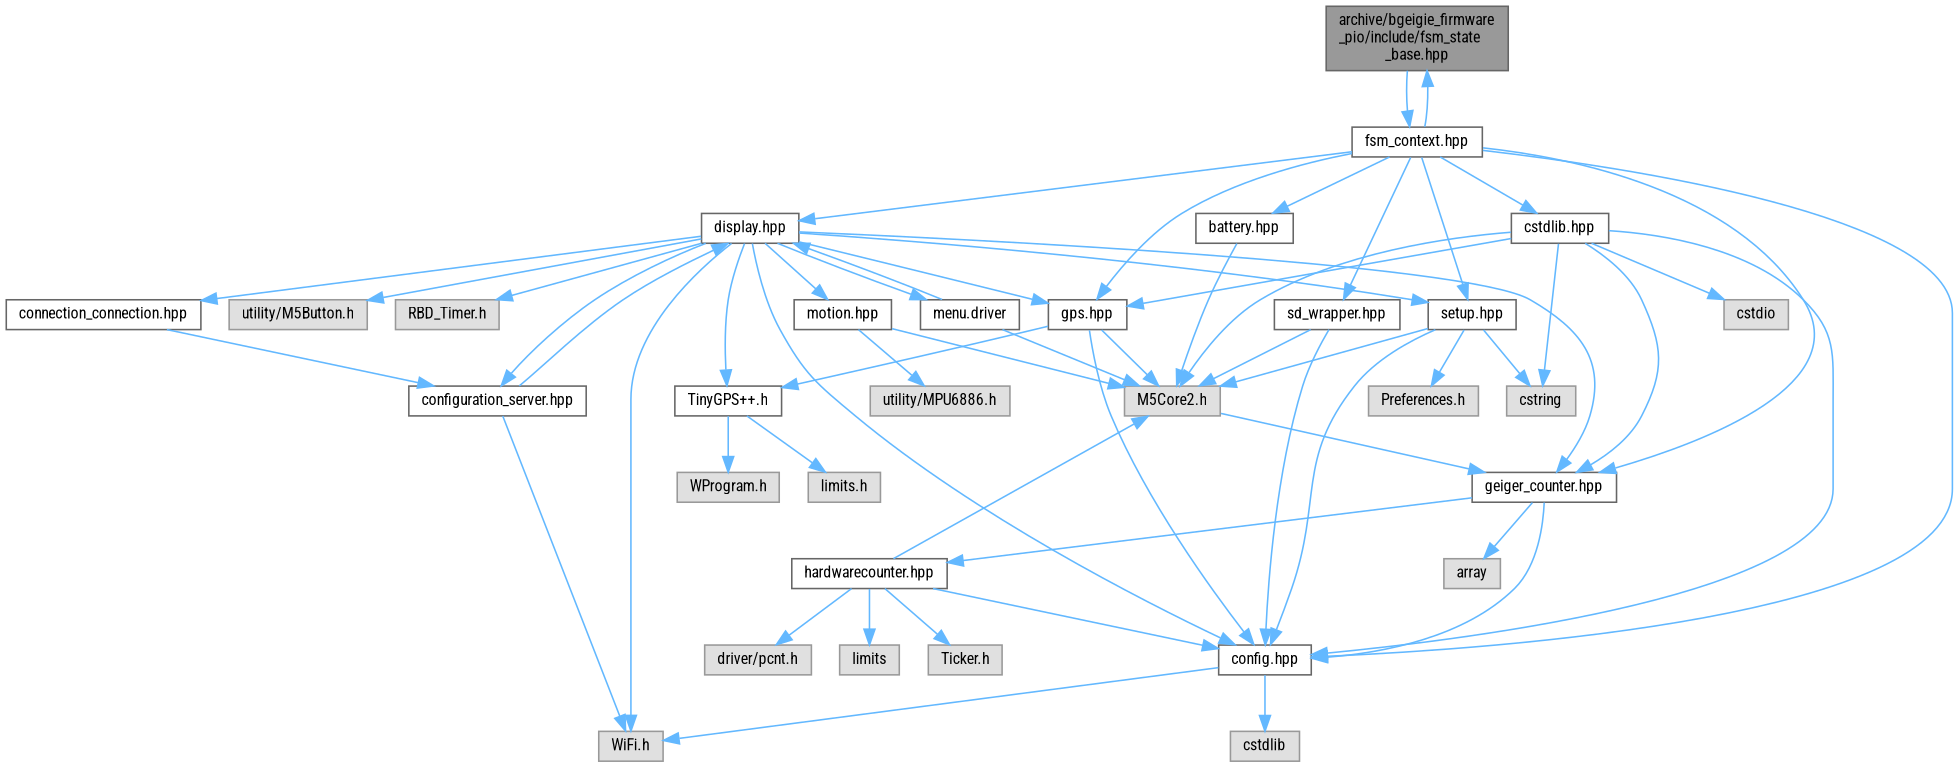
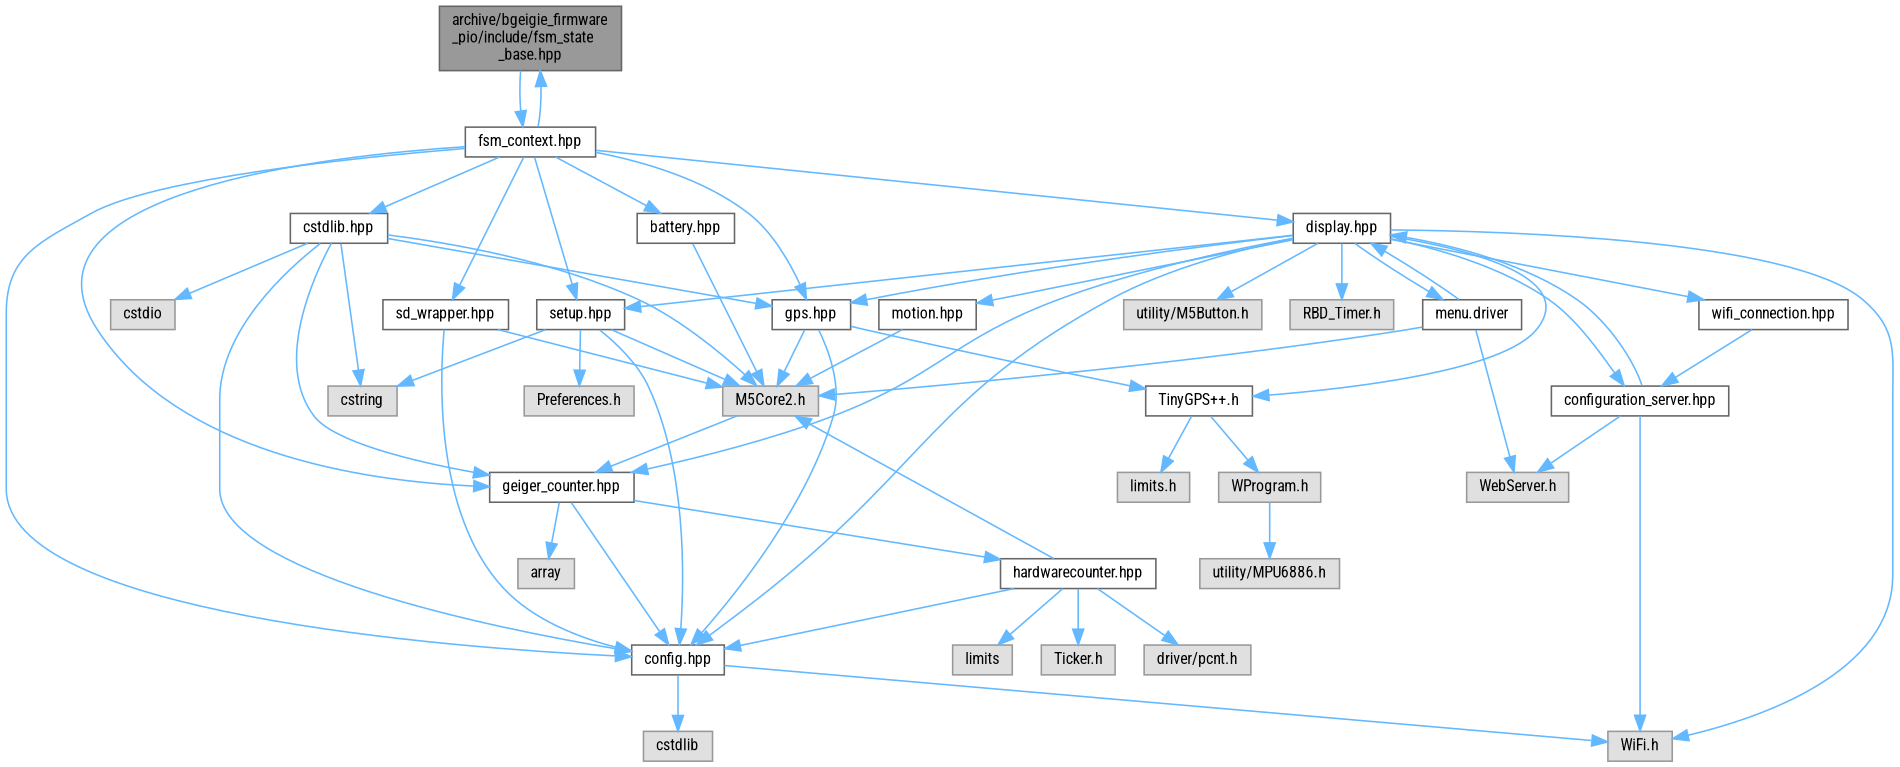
(104, 315) -> (1773, 315)
(885, 352) -> (1270, 523)
none -> (1518, 487)
